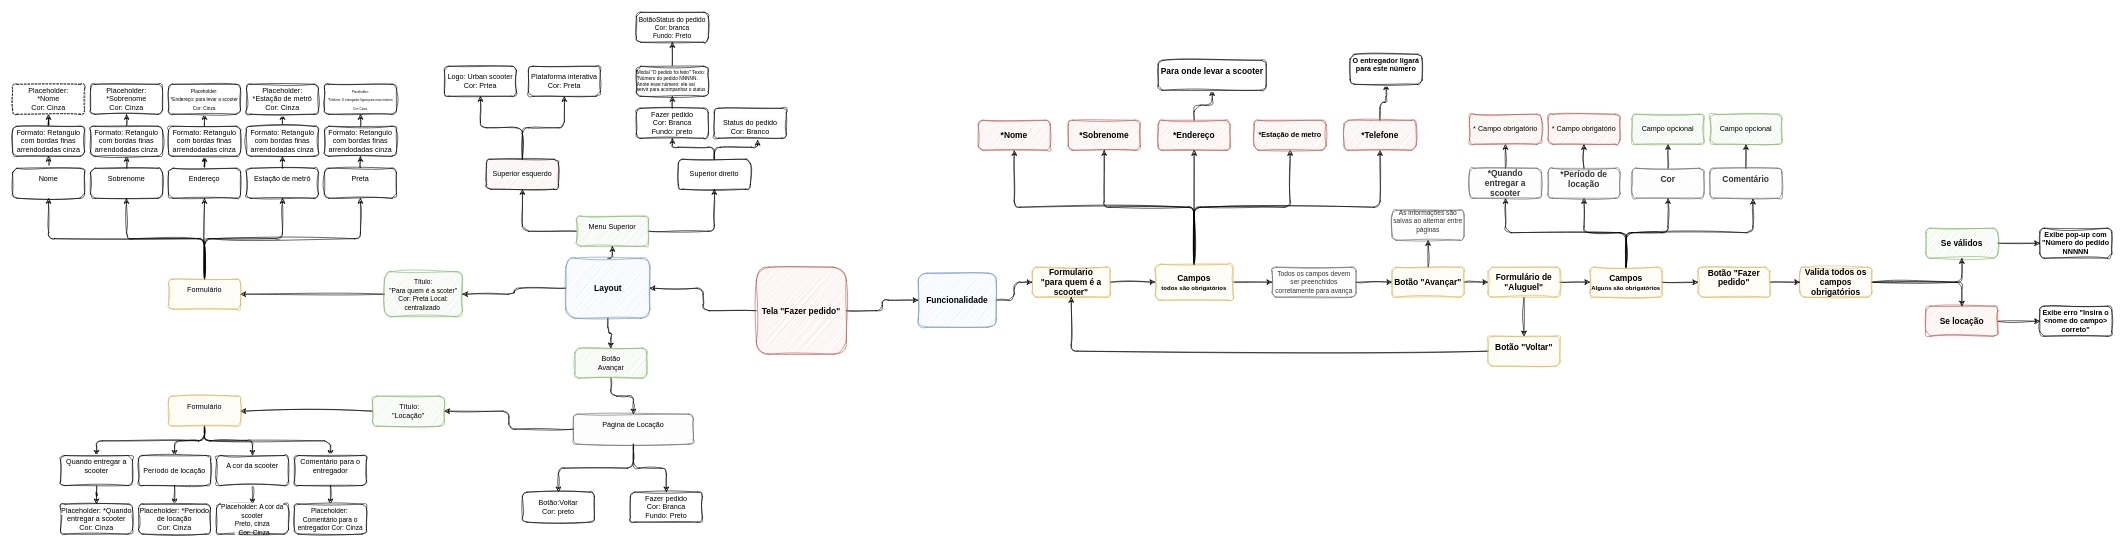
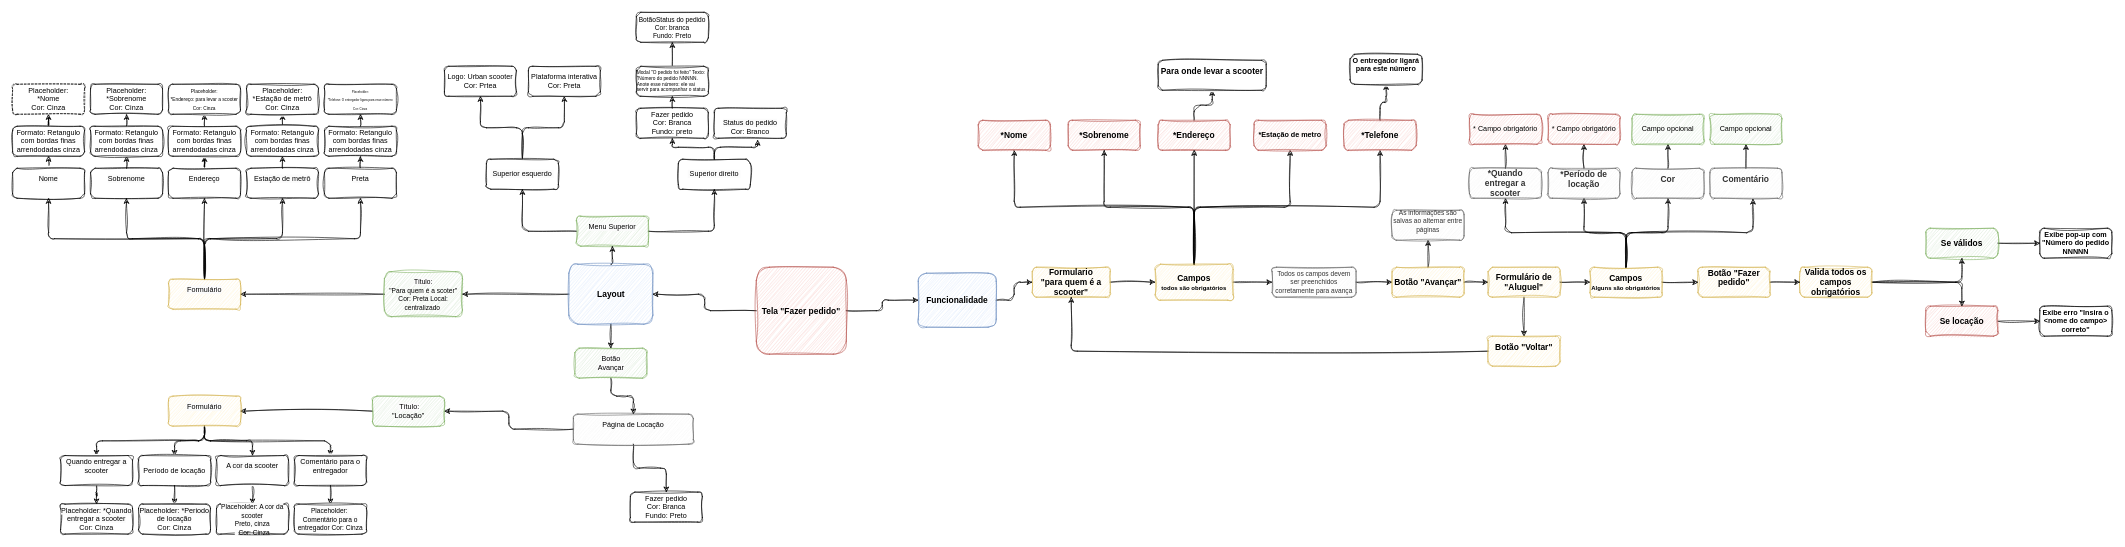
(522, 174) -> (522, 174)
(608, 288) -> (611, 294)
(586, 468) -> none
(558, 507) -> none
